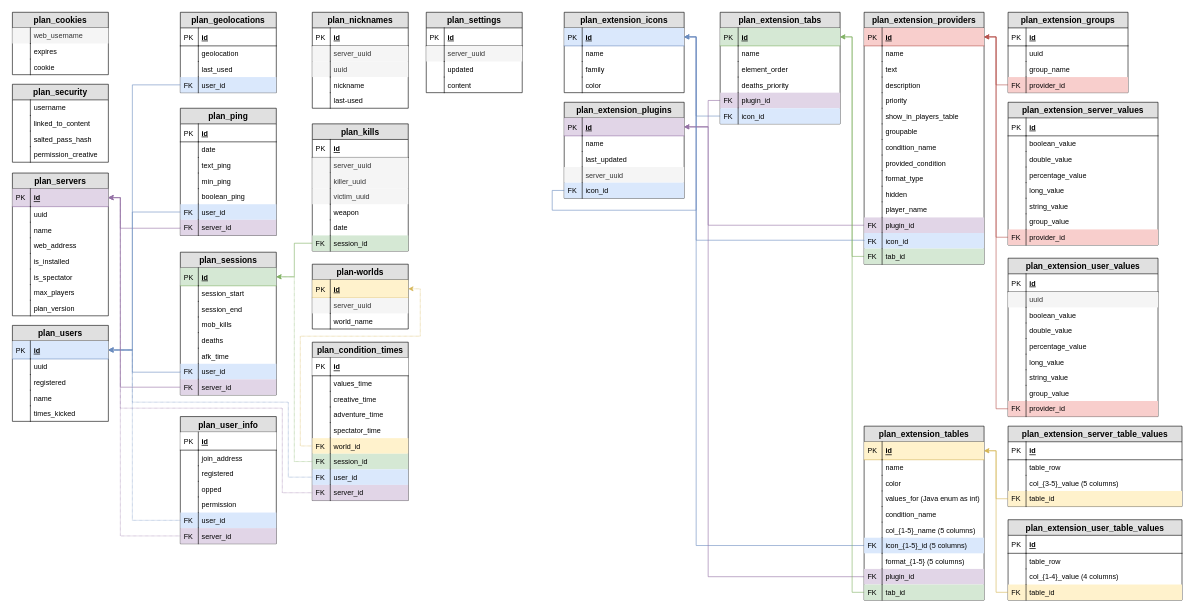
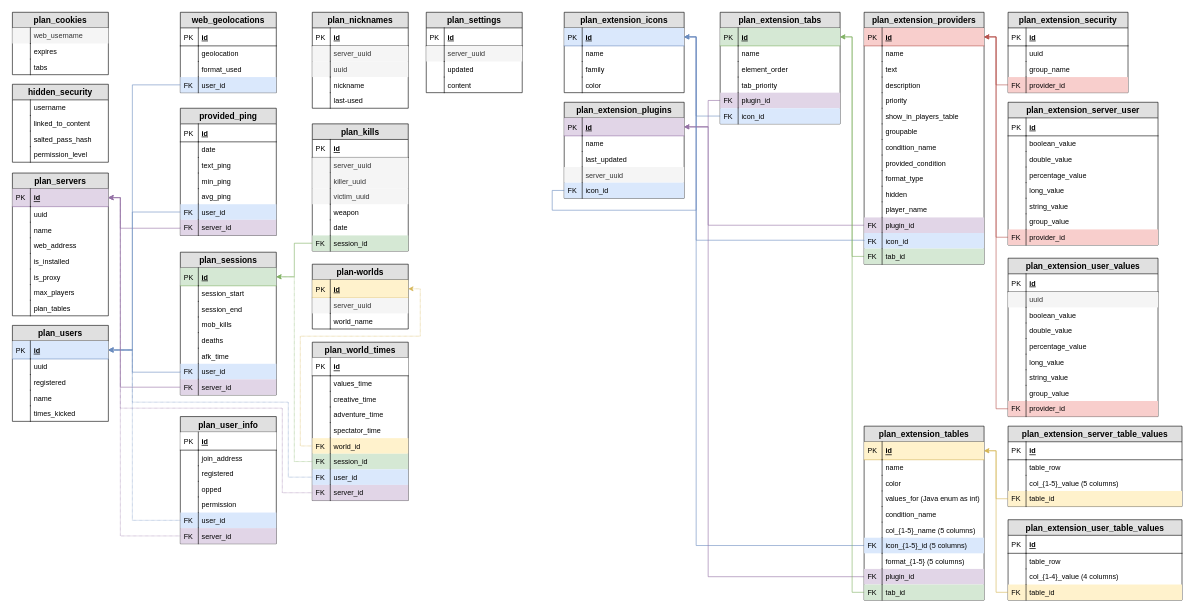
(228, 21) -> (228, 21)
(1068, 21) -> (1068, 21)
(45, 67) -> (42, 67)
(219, 70) -> (224, 70)
(770, 85) -> (764, 85)
(60, 93) -> (60, 93)
(1083, 111) -> (1083, 111)
(228, 117) -> (228, 117)
(69, 155) -> (62, 155)
(224, 197) -> (217, 197)
(57, 277) -> (49, 277)
(56, 308) -> (54, 308)
(360, 351) -> (360, 351)
(1079, 484) -> (1079, 484)
